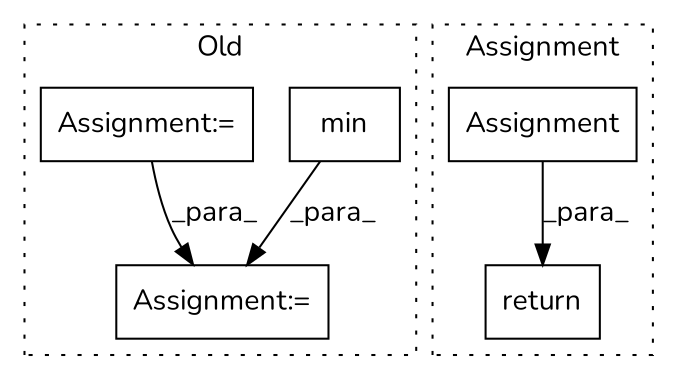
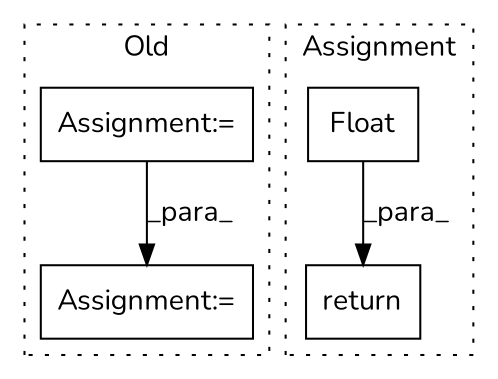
(345, 124) -> none
(543, 124) -> (363, 124)
